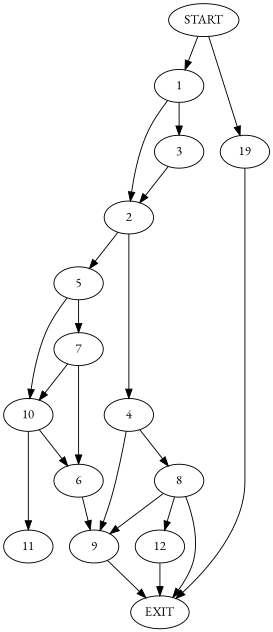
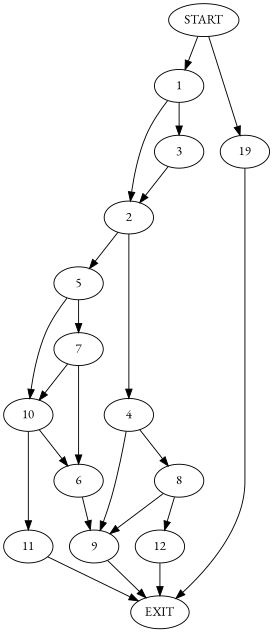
(196, 545) -> (89, 577)
